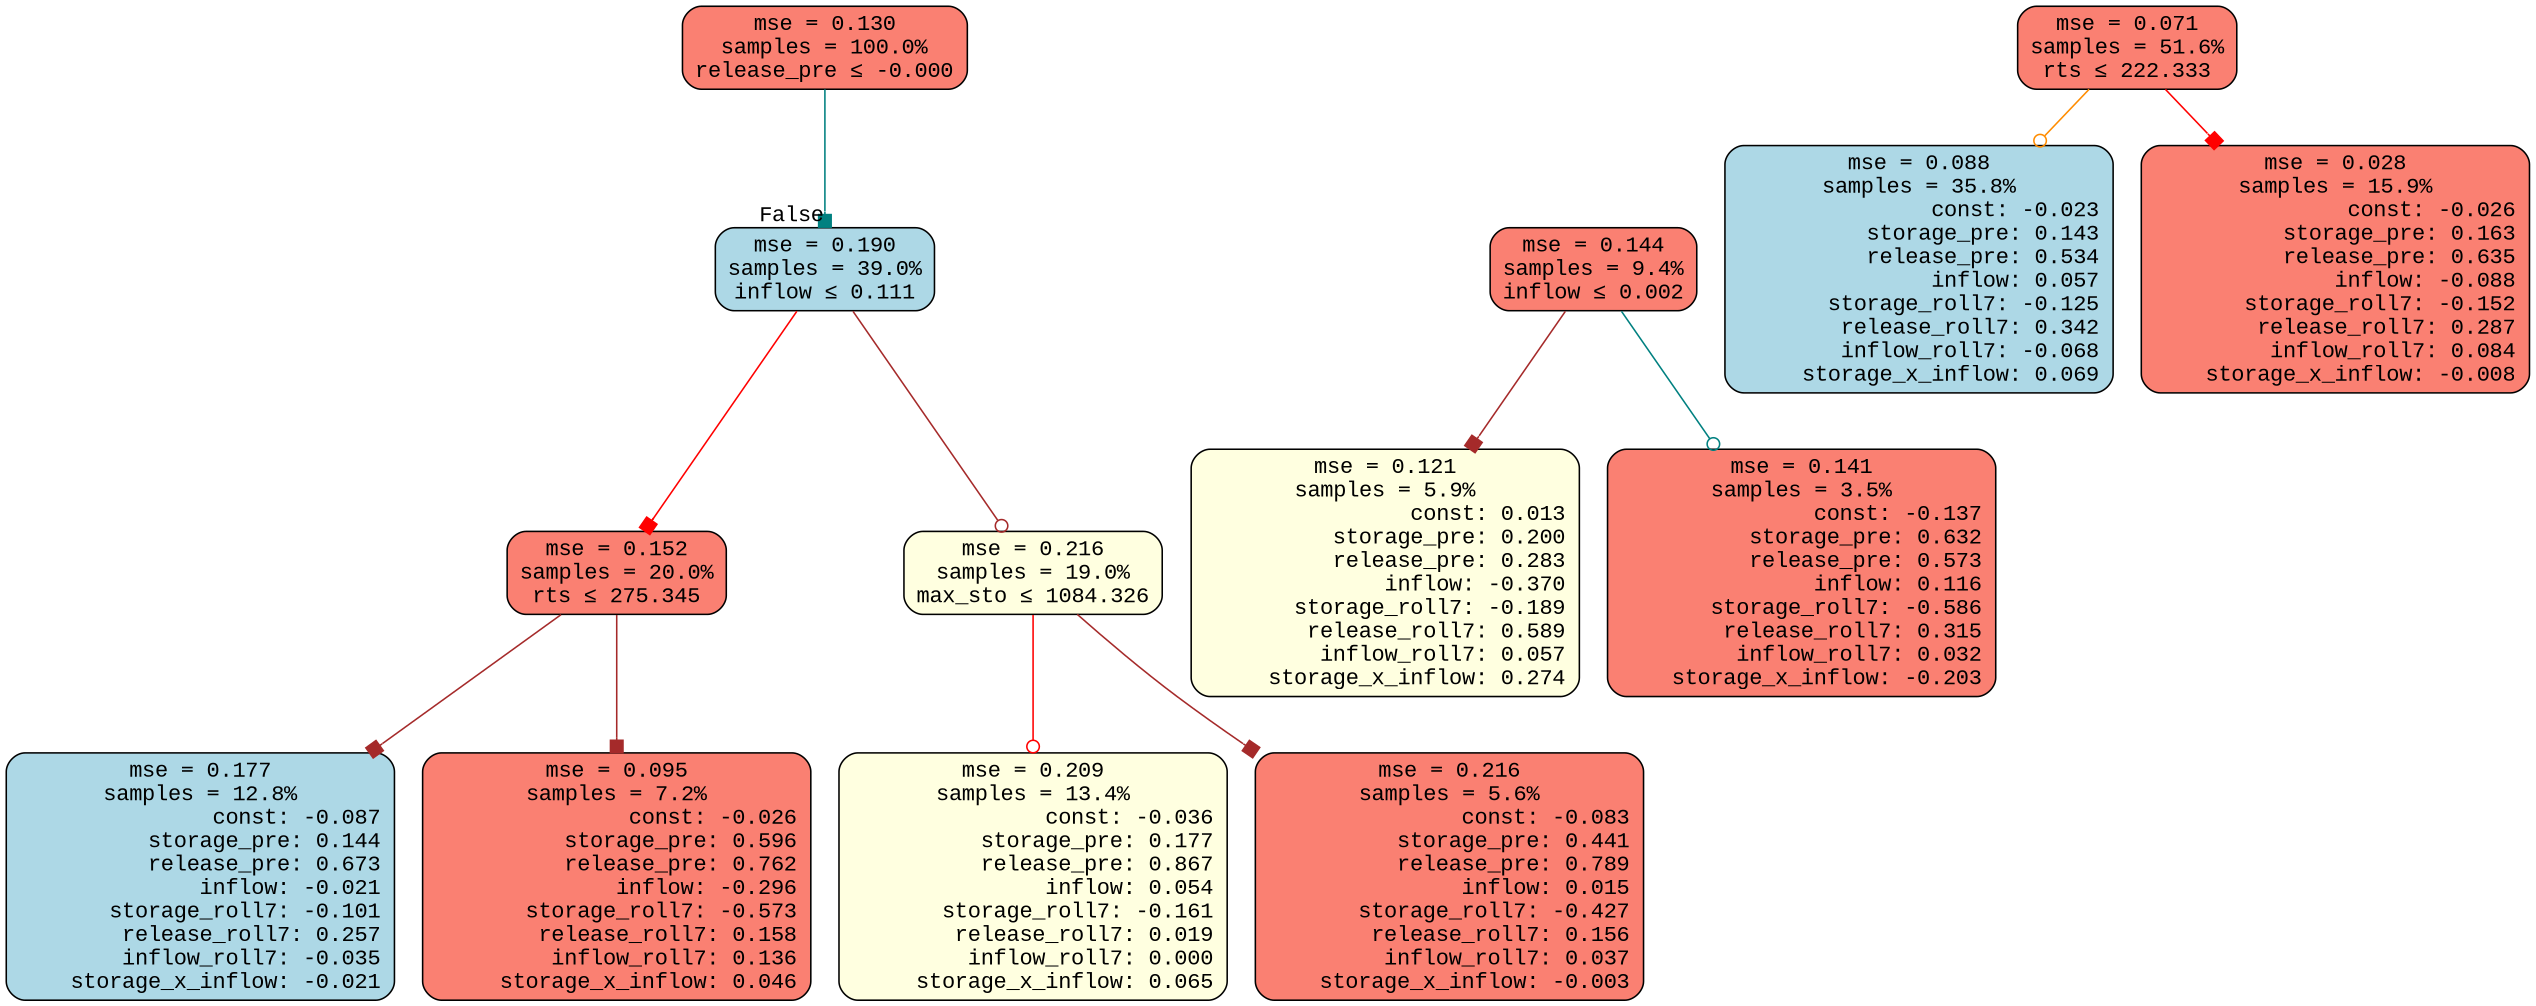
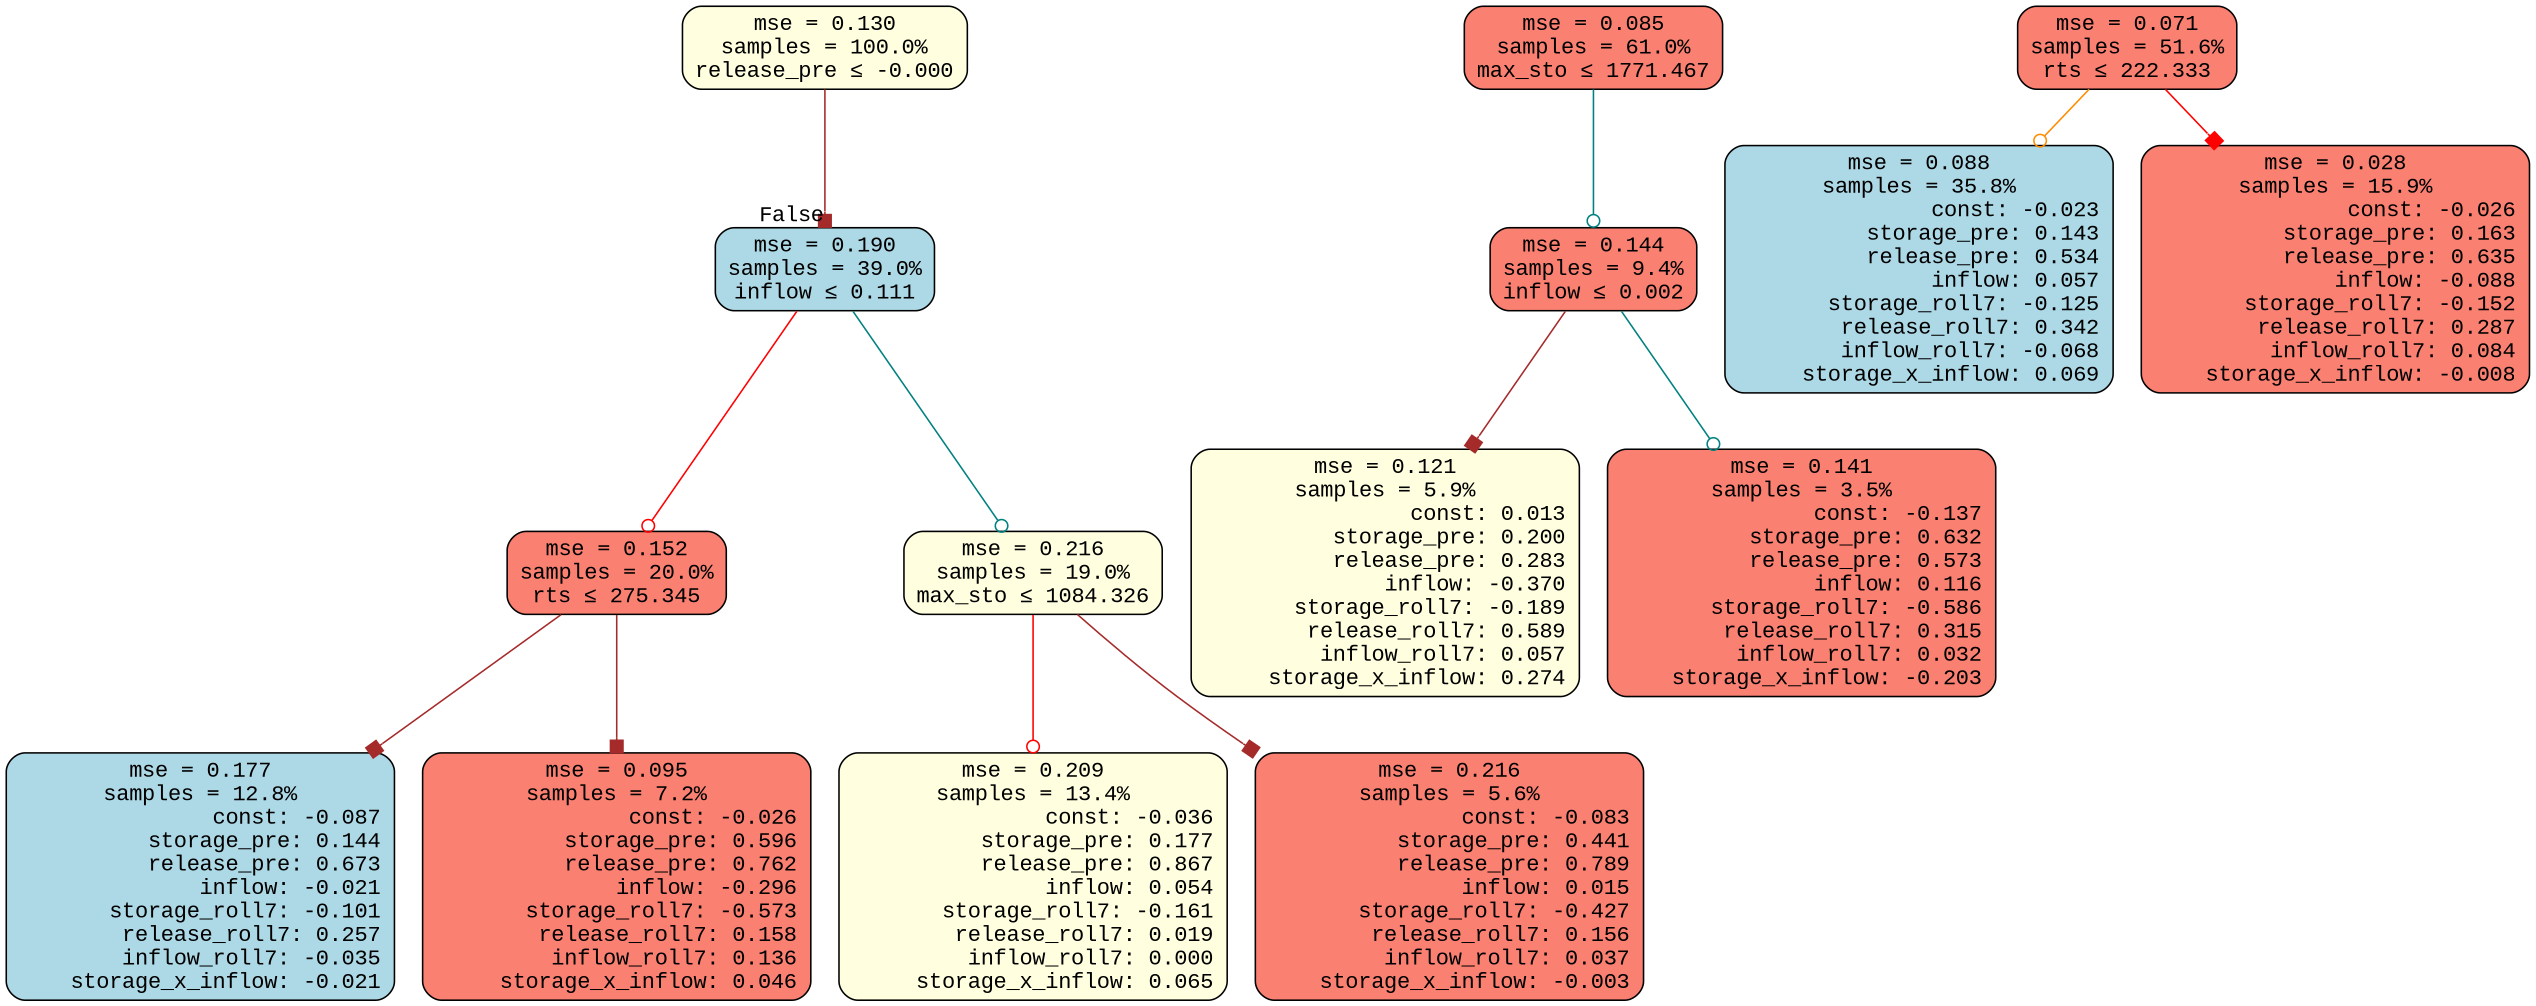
(825, 48) -> (825, 48)
none -> (1593, 48)
(825, 150) -> (825, 150)
(724, 416) -> (724, 416)
(925, 416) -> (925, 416)
